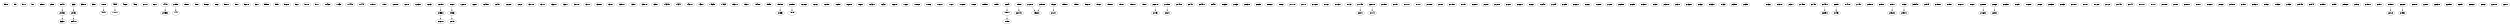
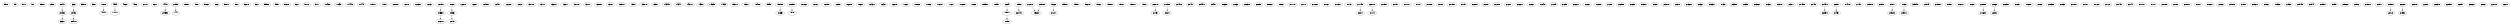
none -> (1757, 5)
